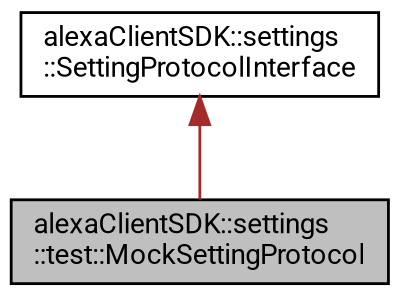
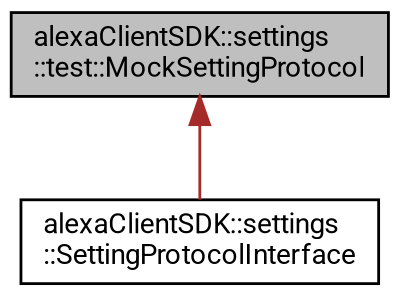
(200, 163) -> (200, 163)
